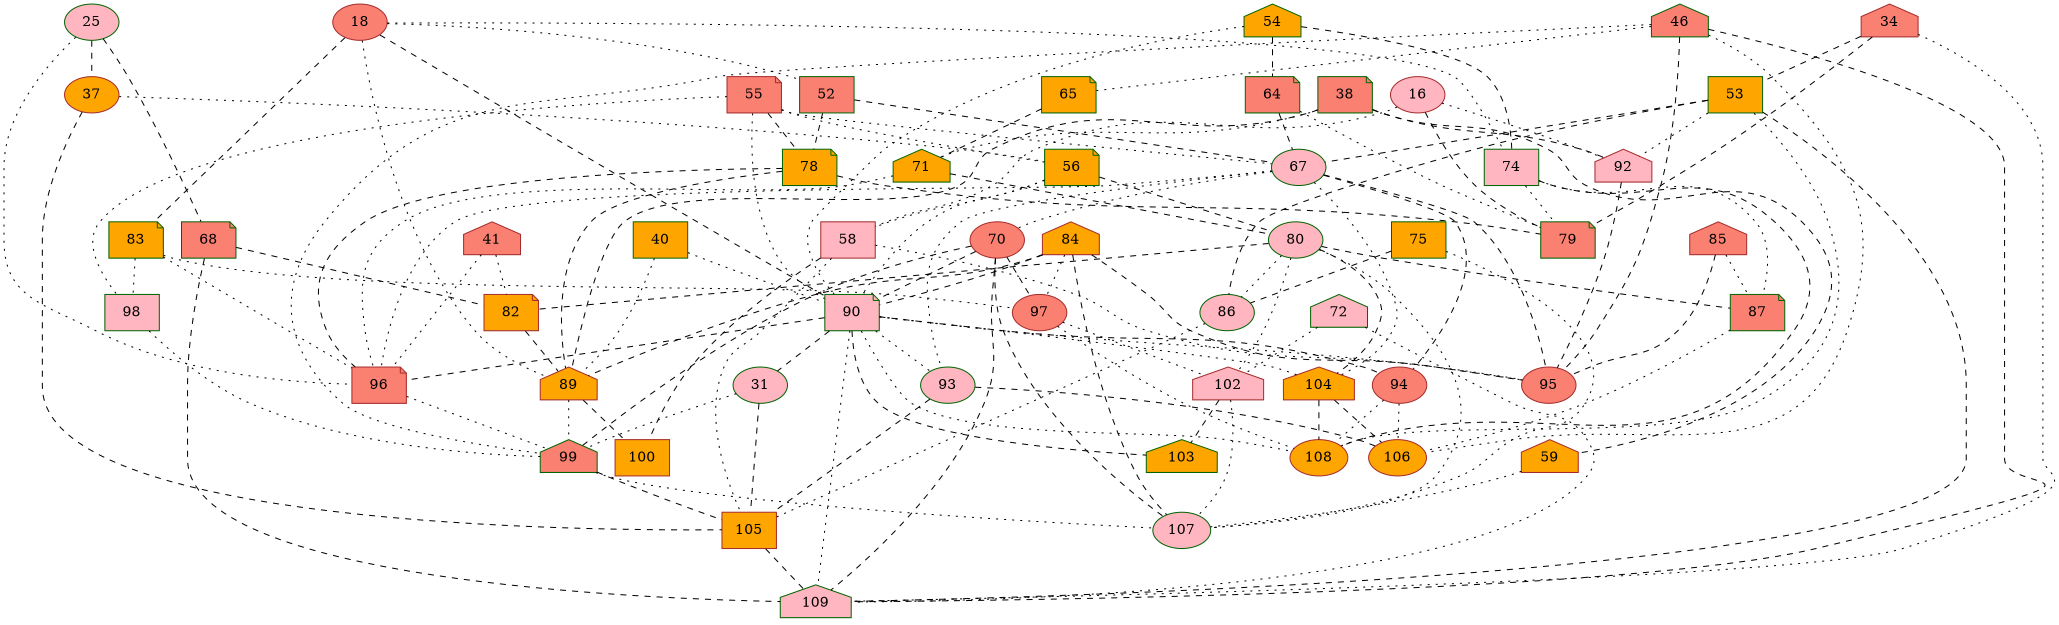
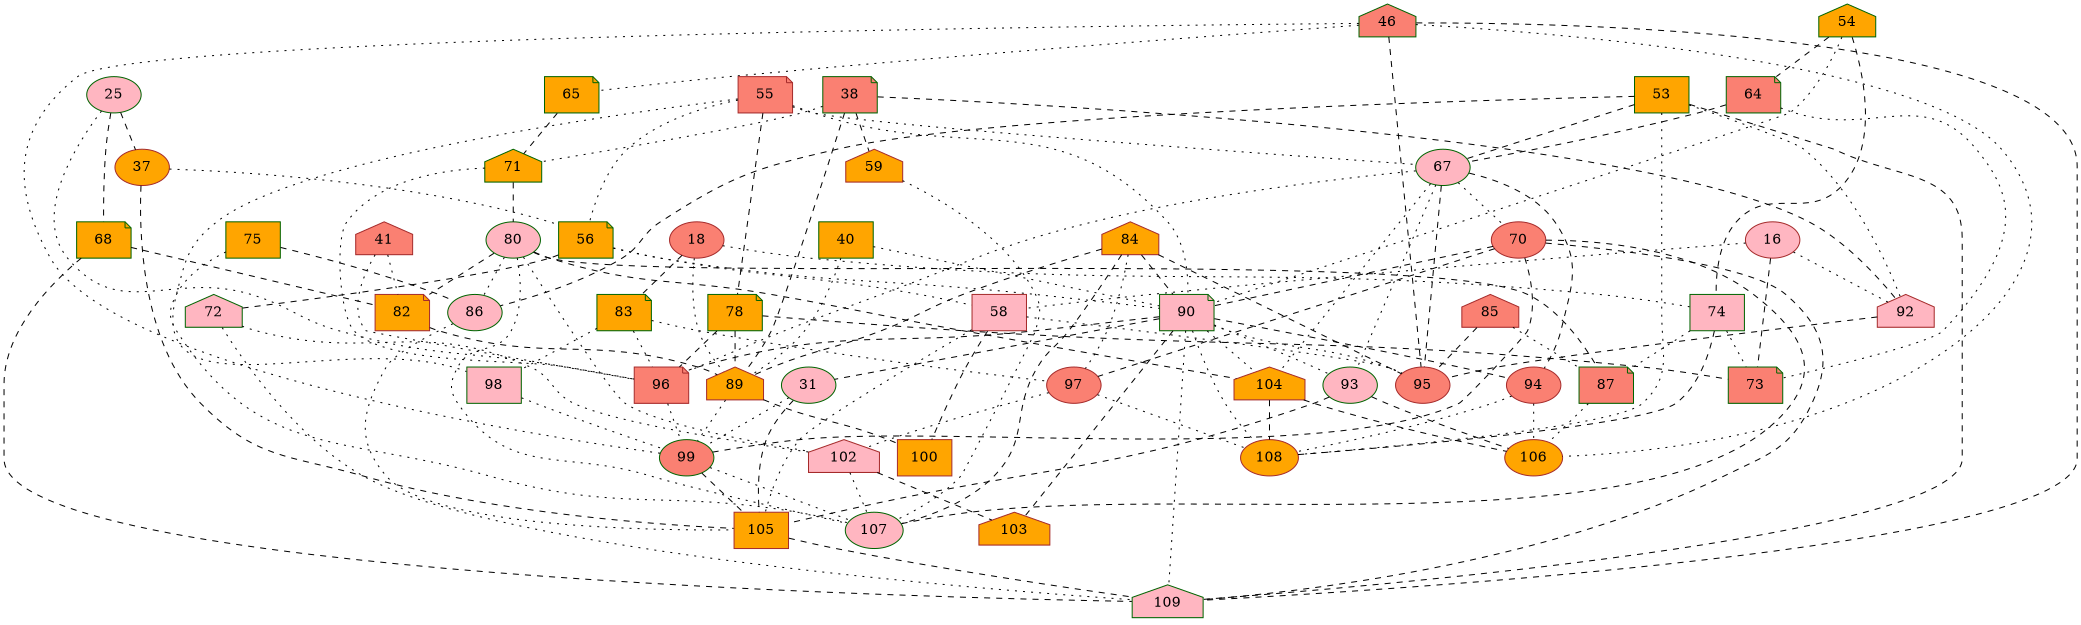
(1890, 22) -> none
(827, 95) -> none
(602, 166) -> none
(1172, 200) -> (385, 289)
(209, 240) -> (104, 240)
(1568, 240) -> (1756, 385)
(569, 458) -> (687, 458)
(1182, 458) -> (1014, 530)
